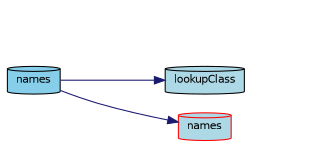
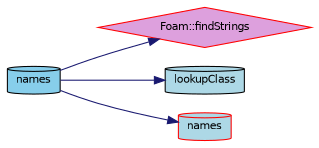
none -> (205, 27)
